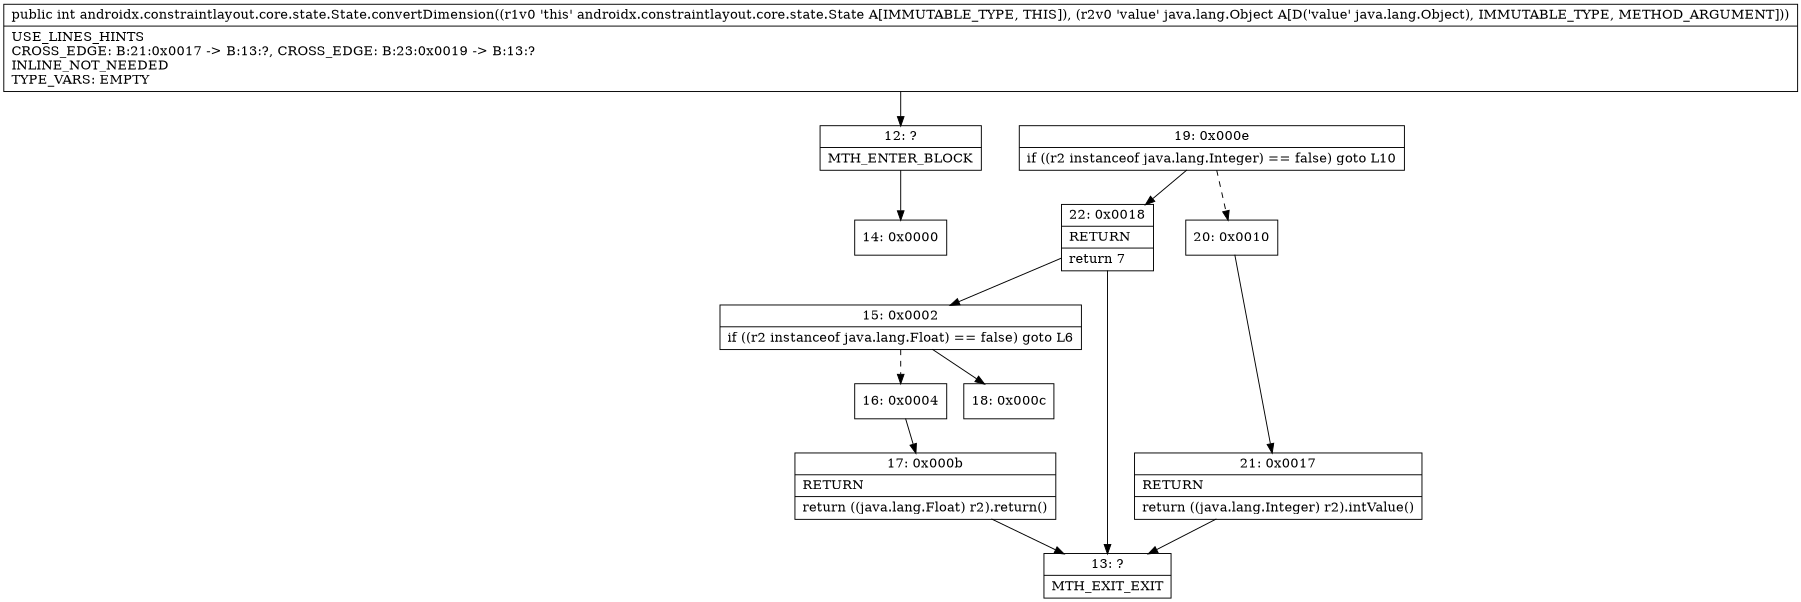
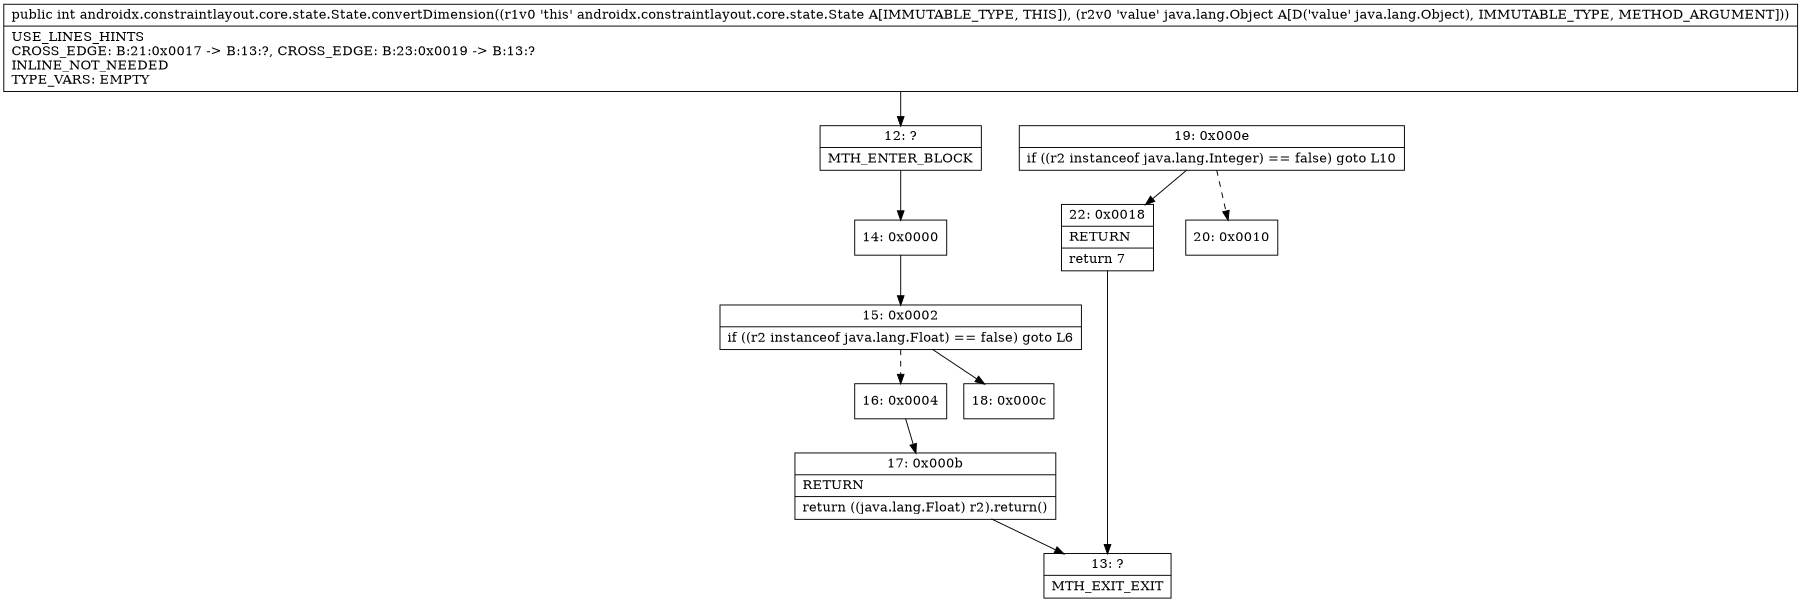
(1010, 280) -> (901, 275)
(1278, 486) -> none
